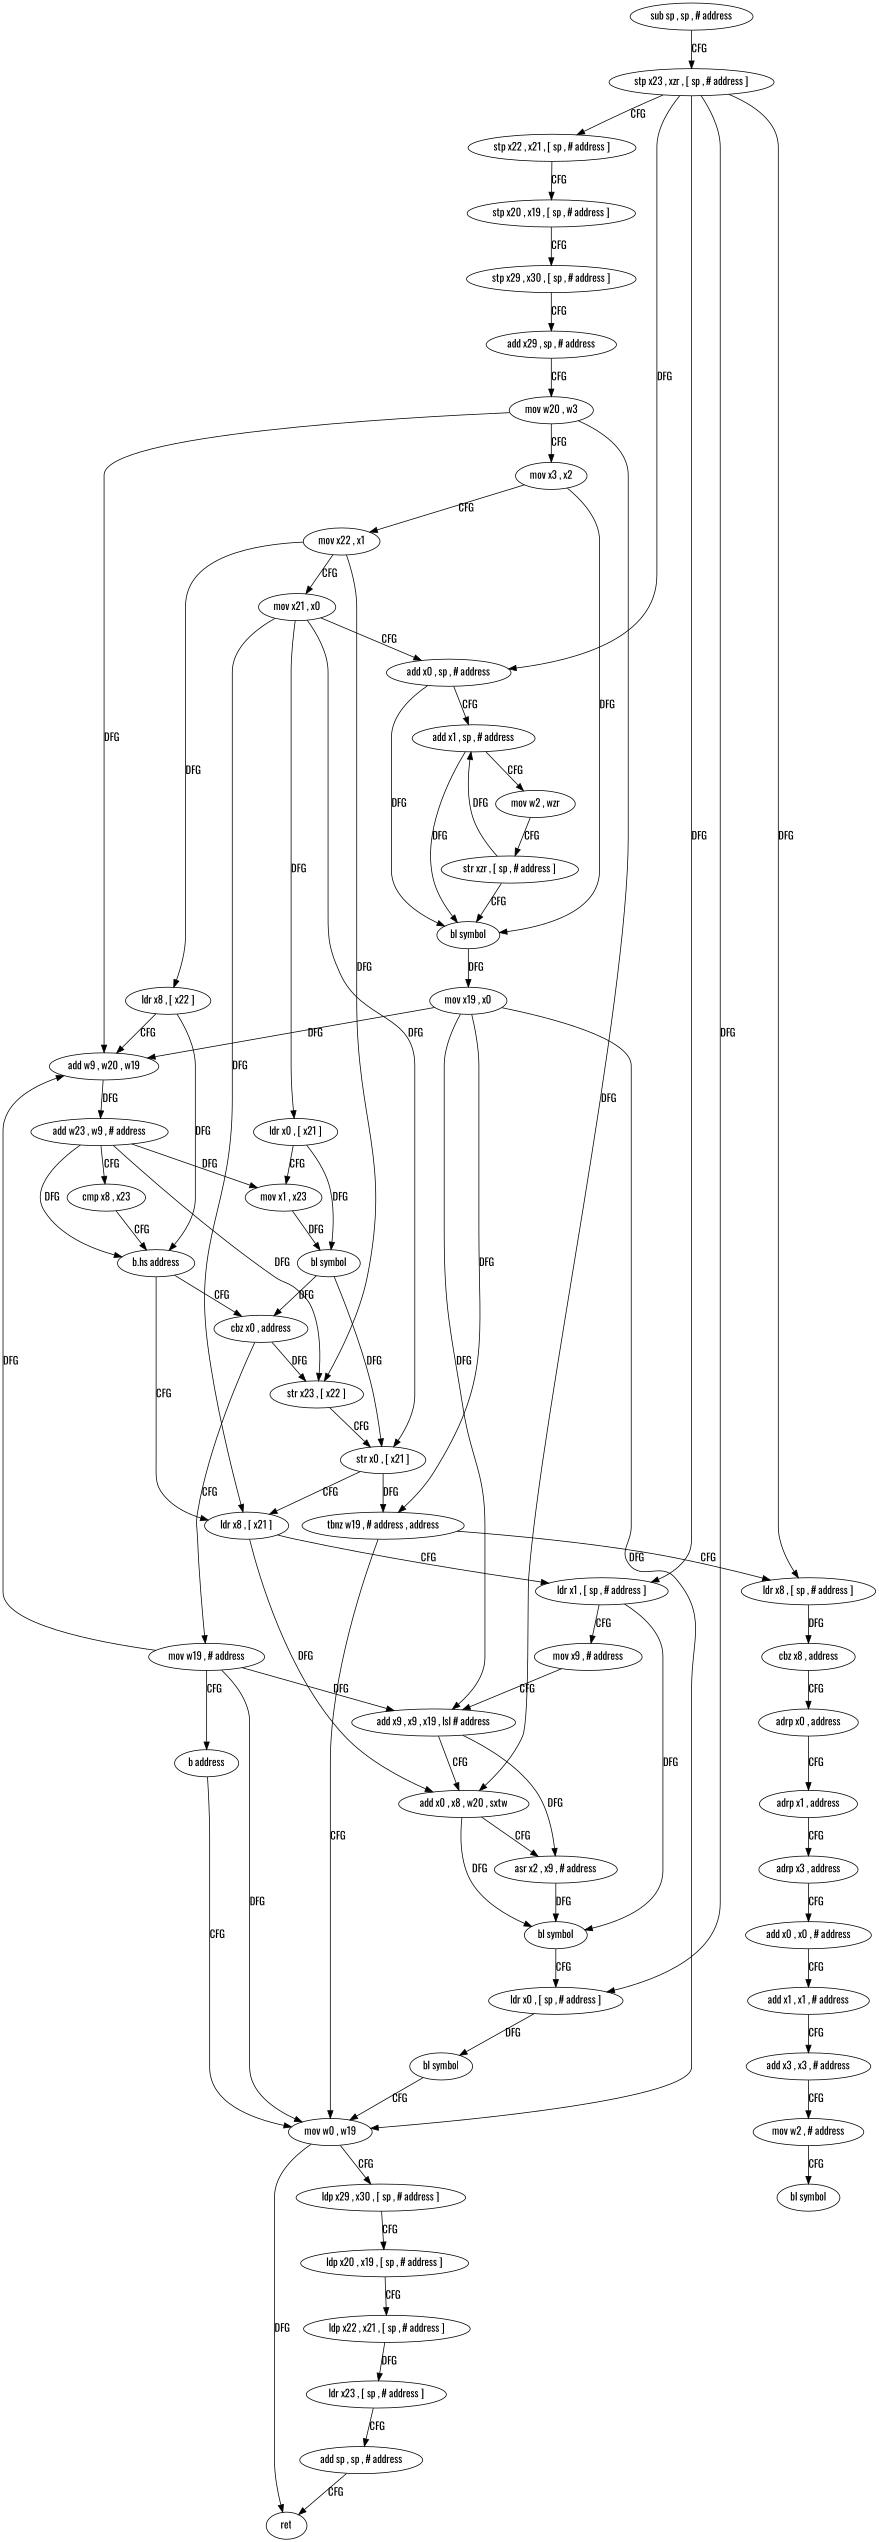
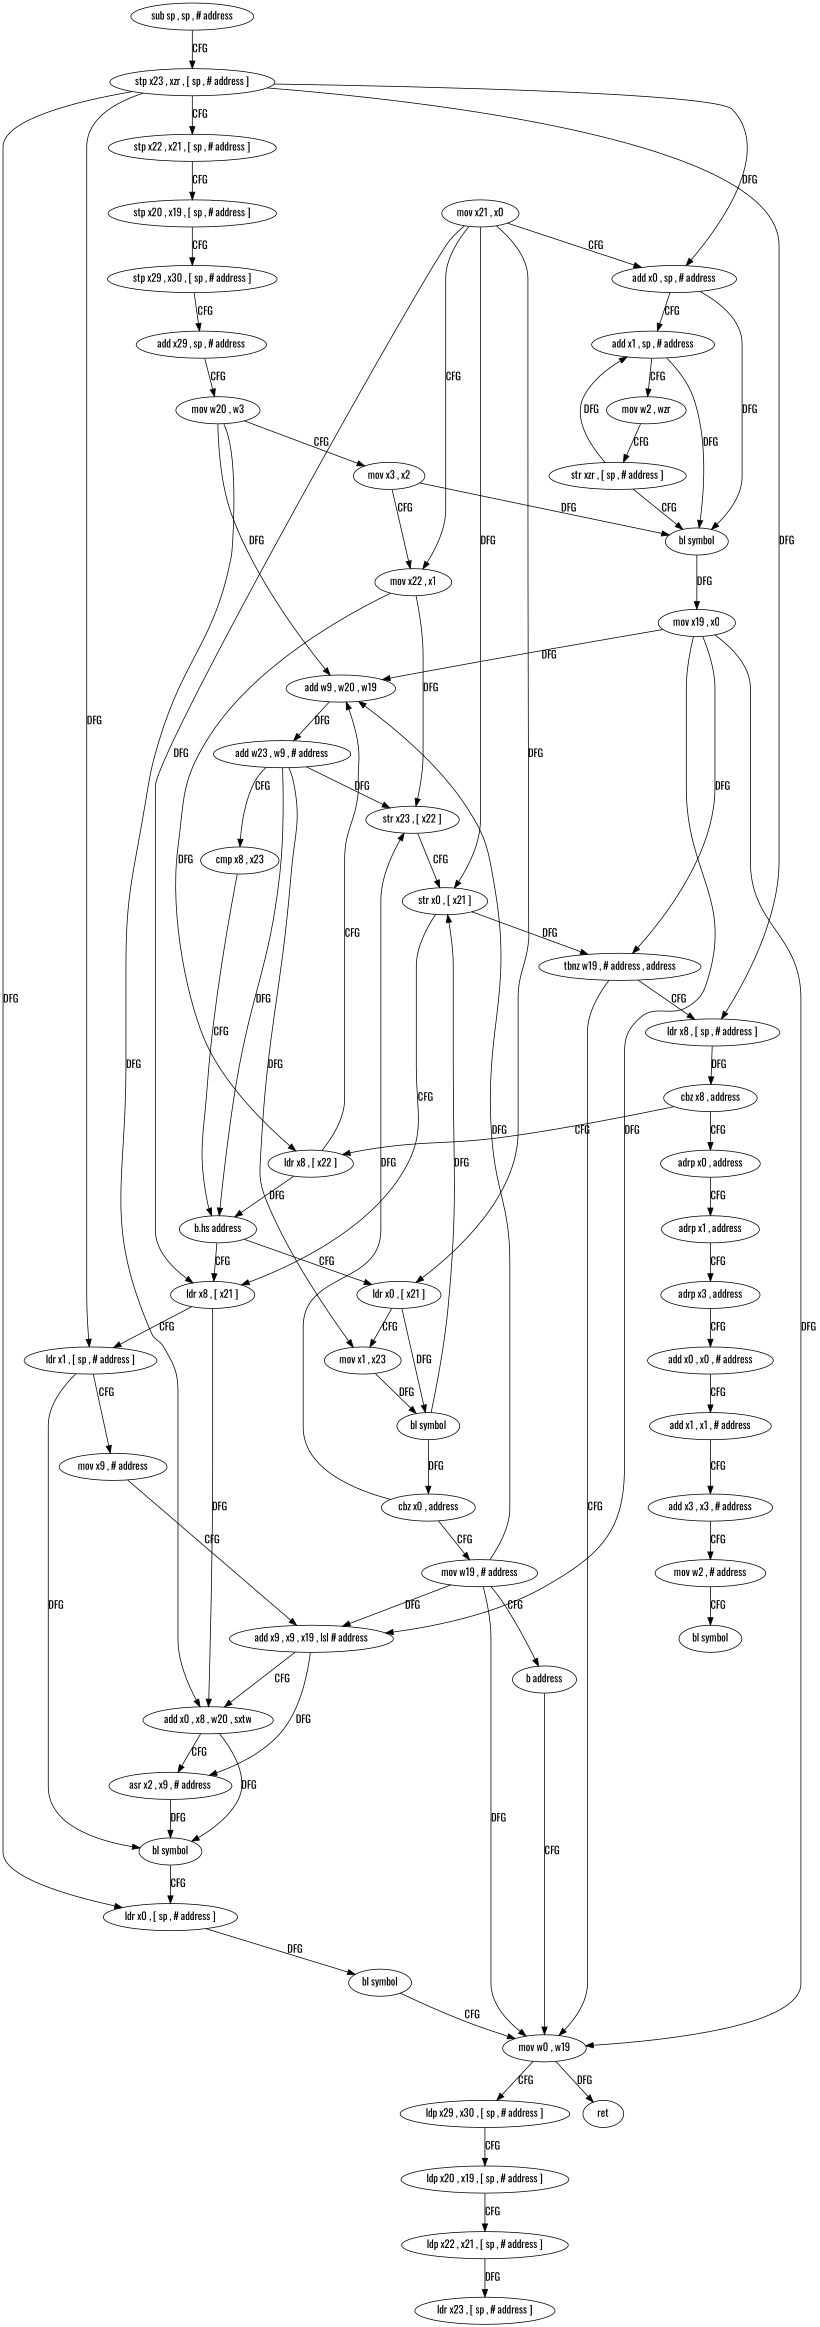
(322, 571) -> (446, 394)
none -> (513, 1136)
(200, 1291) -> (307, 1262)
(361, 2460) -> none
